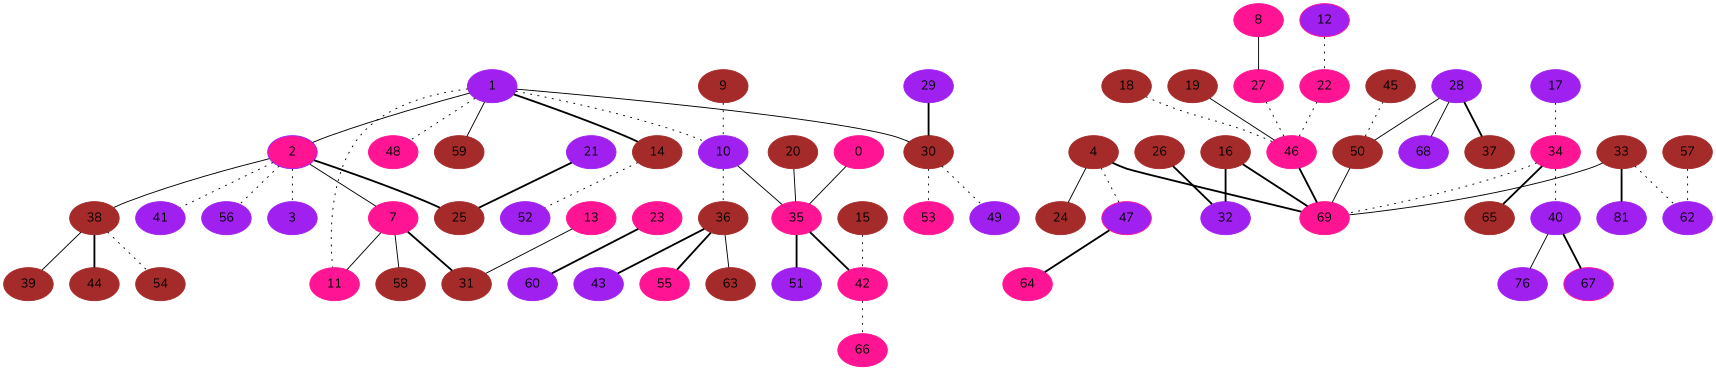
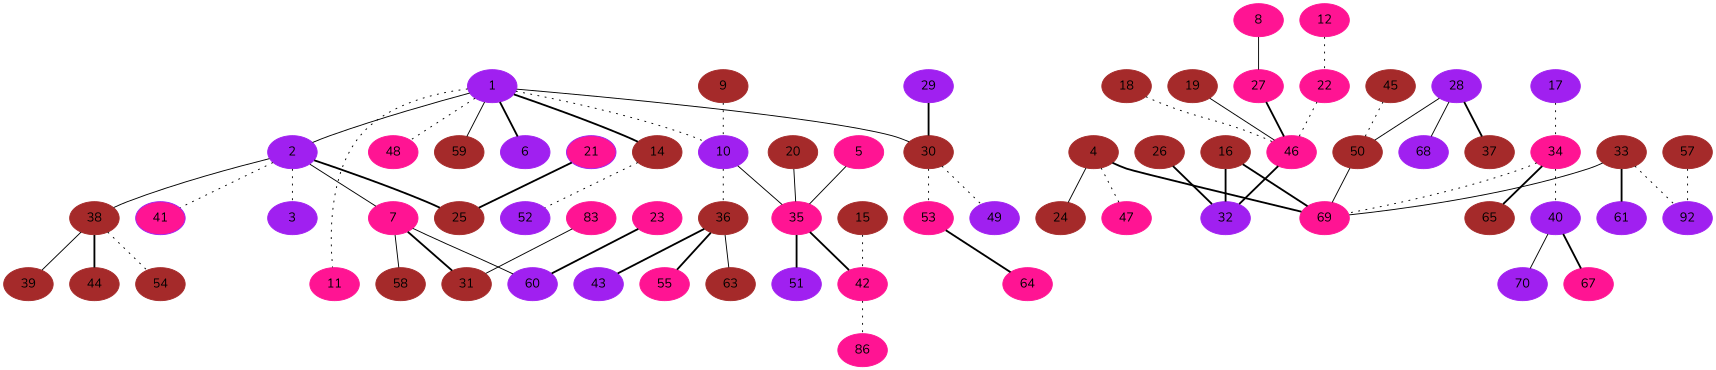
(1325, 20) -> (1325, 20)
(1275, 119) -> (1275, 119)
(292, 152) -> (292, 152)
none -> (525, 152)
(591, 152) -> (591, 152)
(859, 152) -> (859, 152)
(1308, 185) -> (1259, 185)
(160, 218) -> (160, 218)
(226, 218) -> none
(591, 218) -> (591, 218)
(1127, 218) -> (1127, 218)
(1622, 218) -> (1622, 218)
(1688, 218) -> (1688, 218)
(364, 251) -> (463, 251)
(1077, 251) -> (978, 251)
(1523, 284) -> (1523, 284)
(1589, 284) -> (1589, 284)
(863, 350) -> (863, 350)
